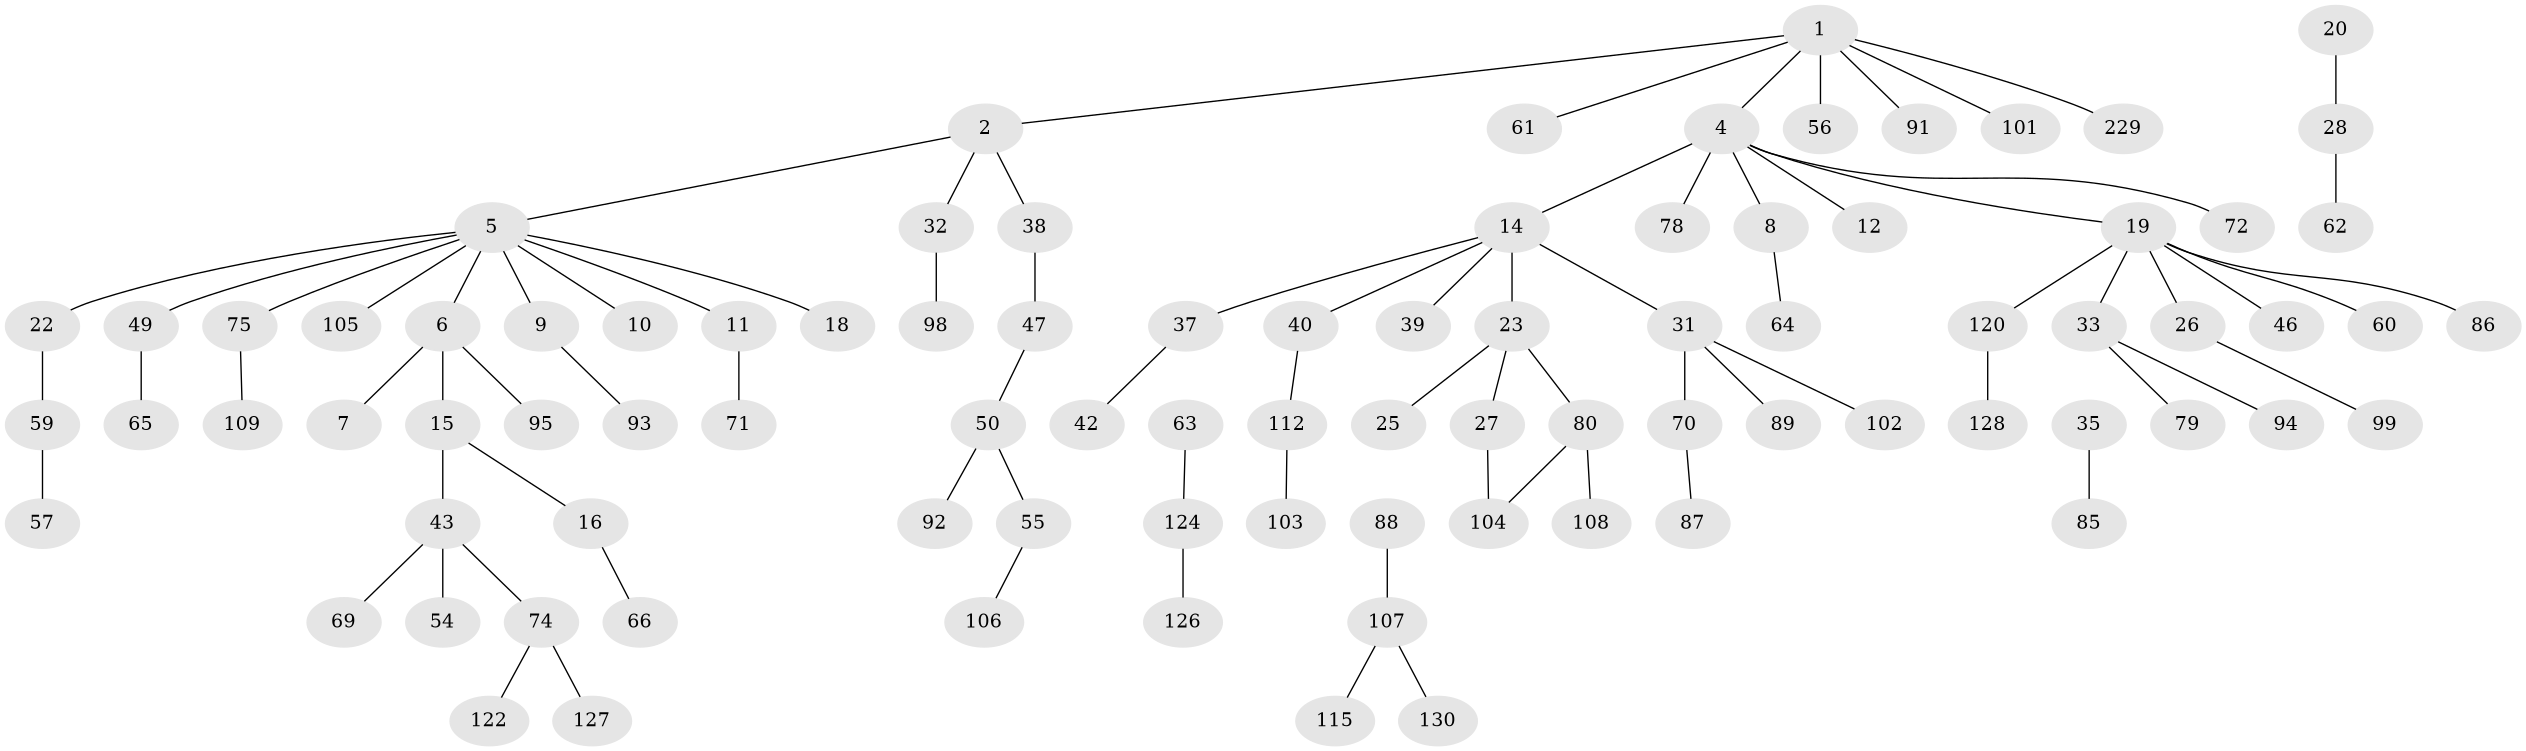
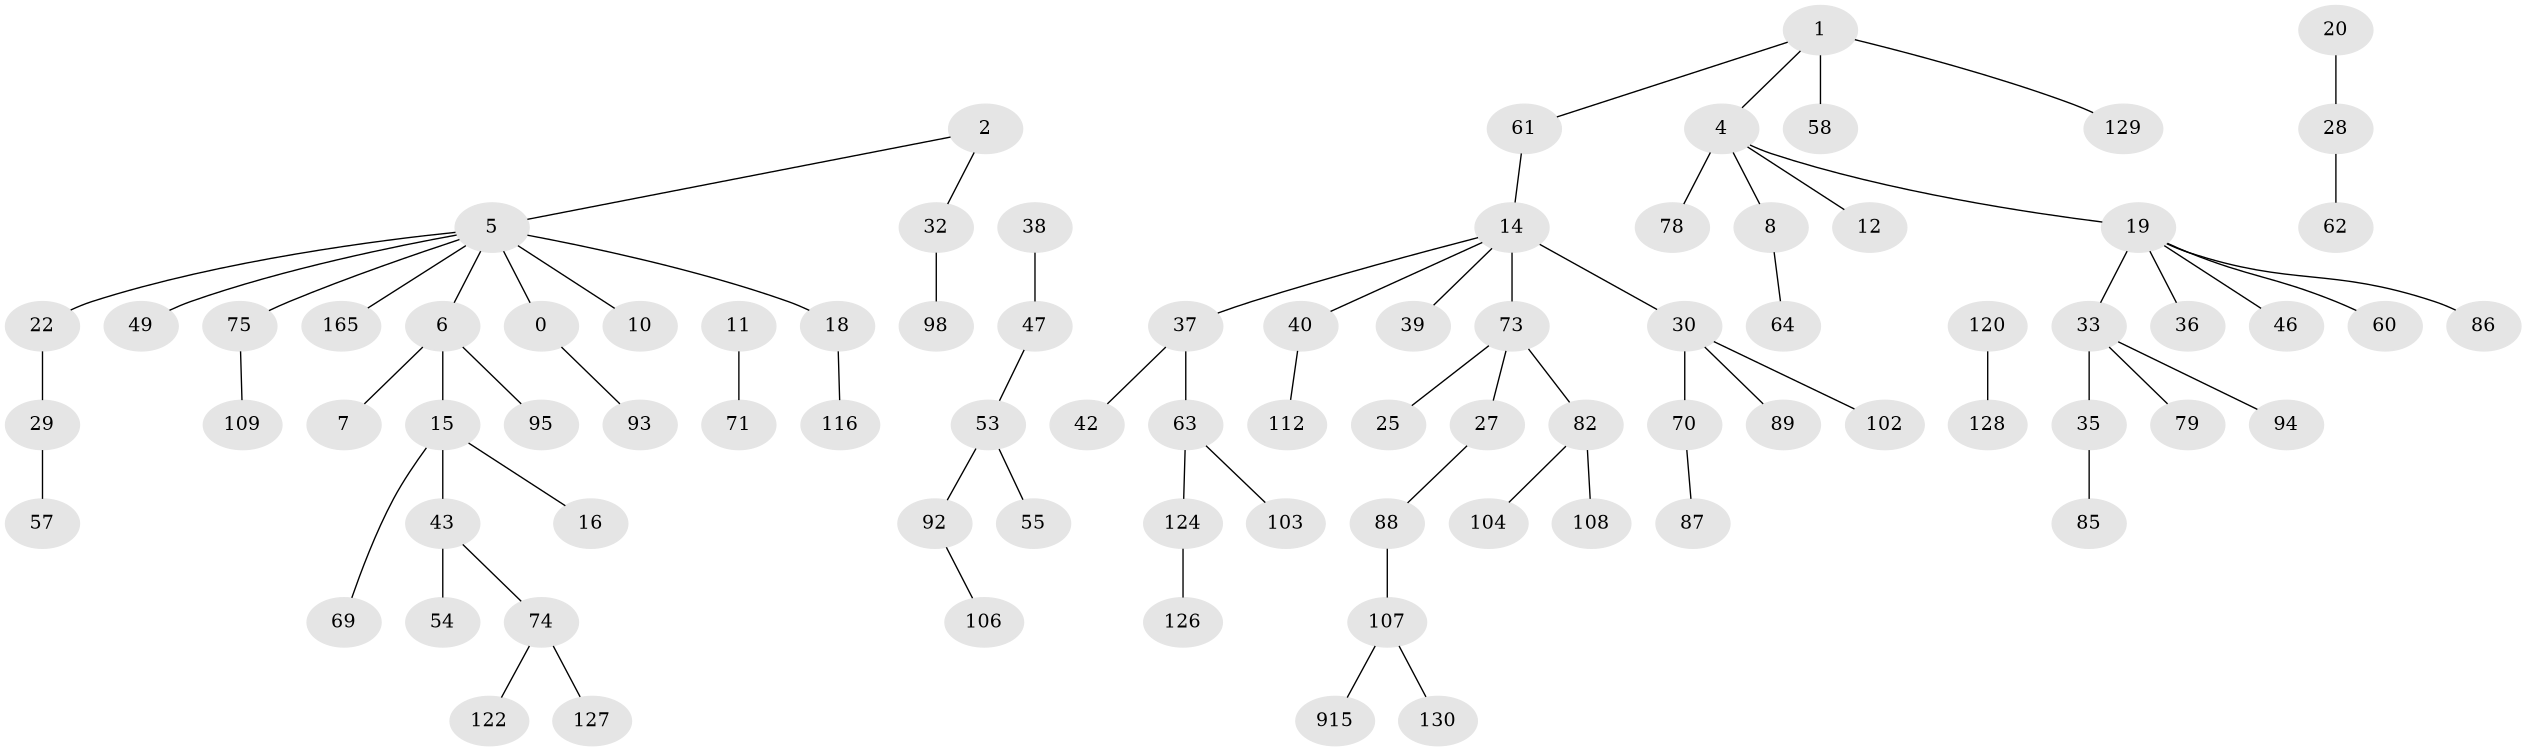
(1403, 80) -> none
(1820, 129) -> (1820, 129)
(1919, 129) -> none
(2021, 129) -> none
(2123, 129) -> (2123, 129)
(1010, 178) -> none
(1617, 178) -> (1518, 178)
(2237, 228) -> none
(618, 273) -> none
(2063, 277) -> none
(341, 326) -> (341, 326)
(541, 326) -> (541, 326)
(1512, 326) -> (1512, 326)
(1685, 326) -> (1685, 326)
(2188, 326) -> (2188, 326)
none -> (1186, 376)
none -> (2089, 376)
(42, 425) -> (42, 425)
(141, 425) -> none
none -> (840, 425)
(988, 425) -> (988, 425)
(1586, 425) -> (1586, 425)
(2385, 425) -> none
(1287, 474) -> (1236, 474)
(1488, 474) -> (1437, 474)
(394, 573) -> (383, 520)
(1009, 573) -> (959, 573)
(640, 622) -> none
(1335, 721) -> (1335, 721)
